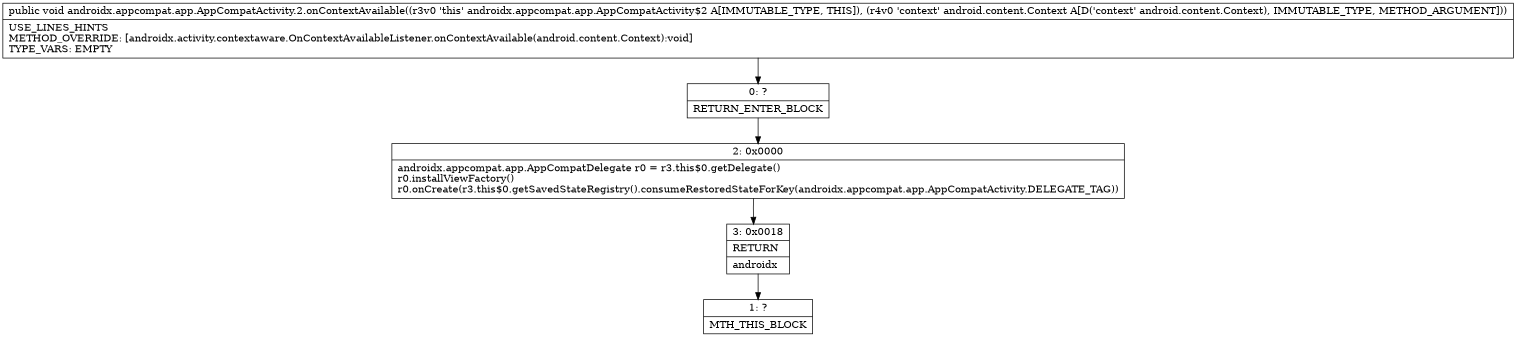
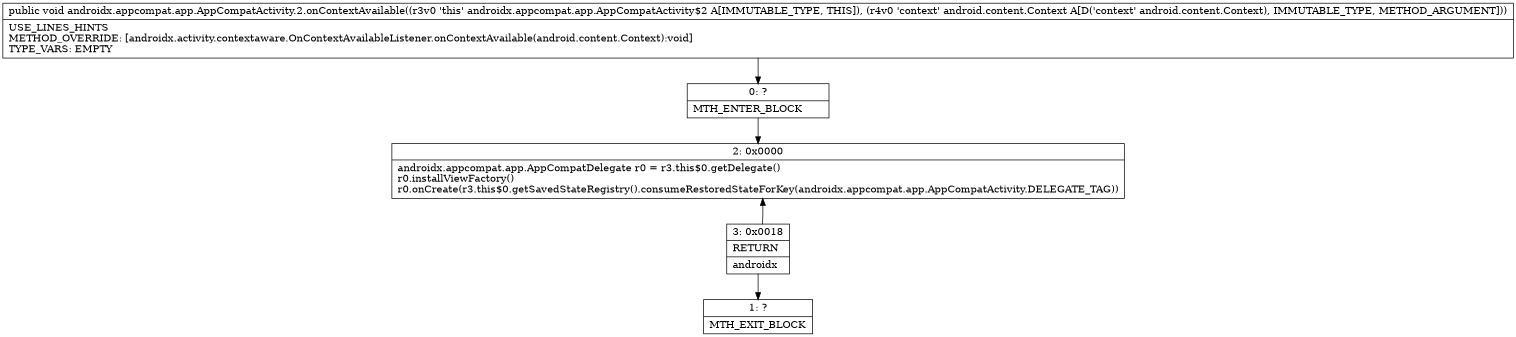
(758, 109) -> (748, 109)
(753, 208) -> (763, 215)
(758, 325) -> (758, 325)
